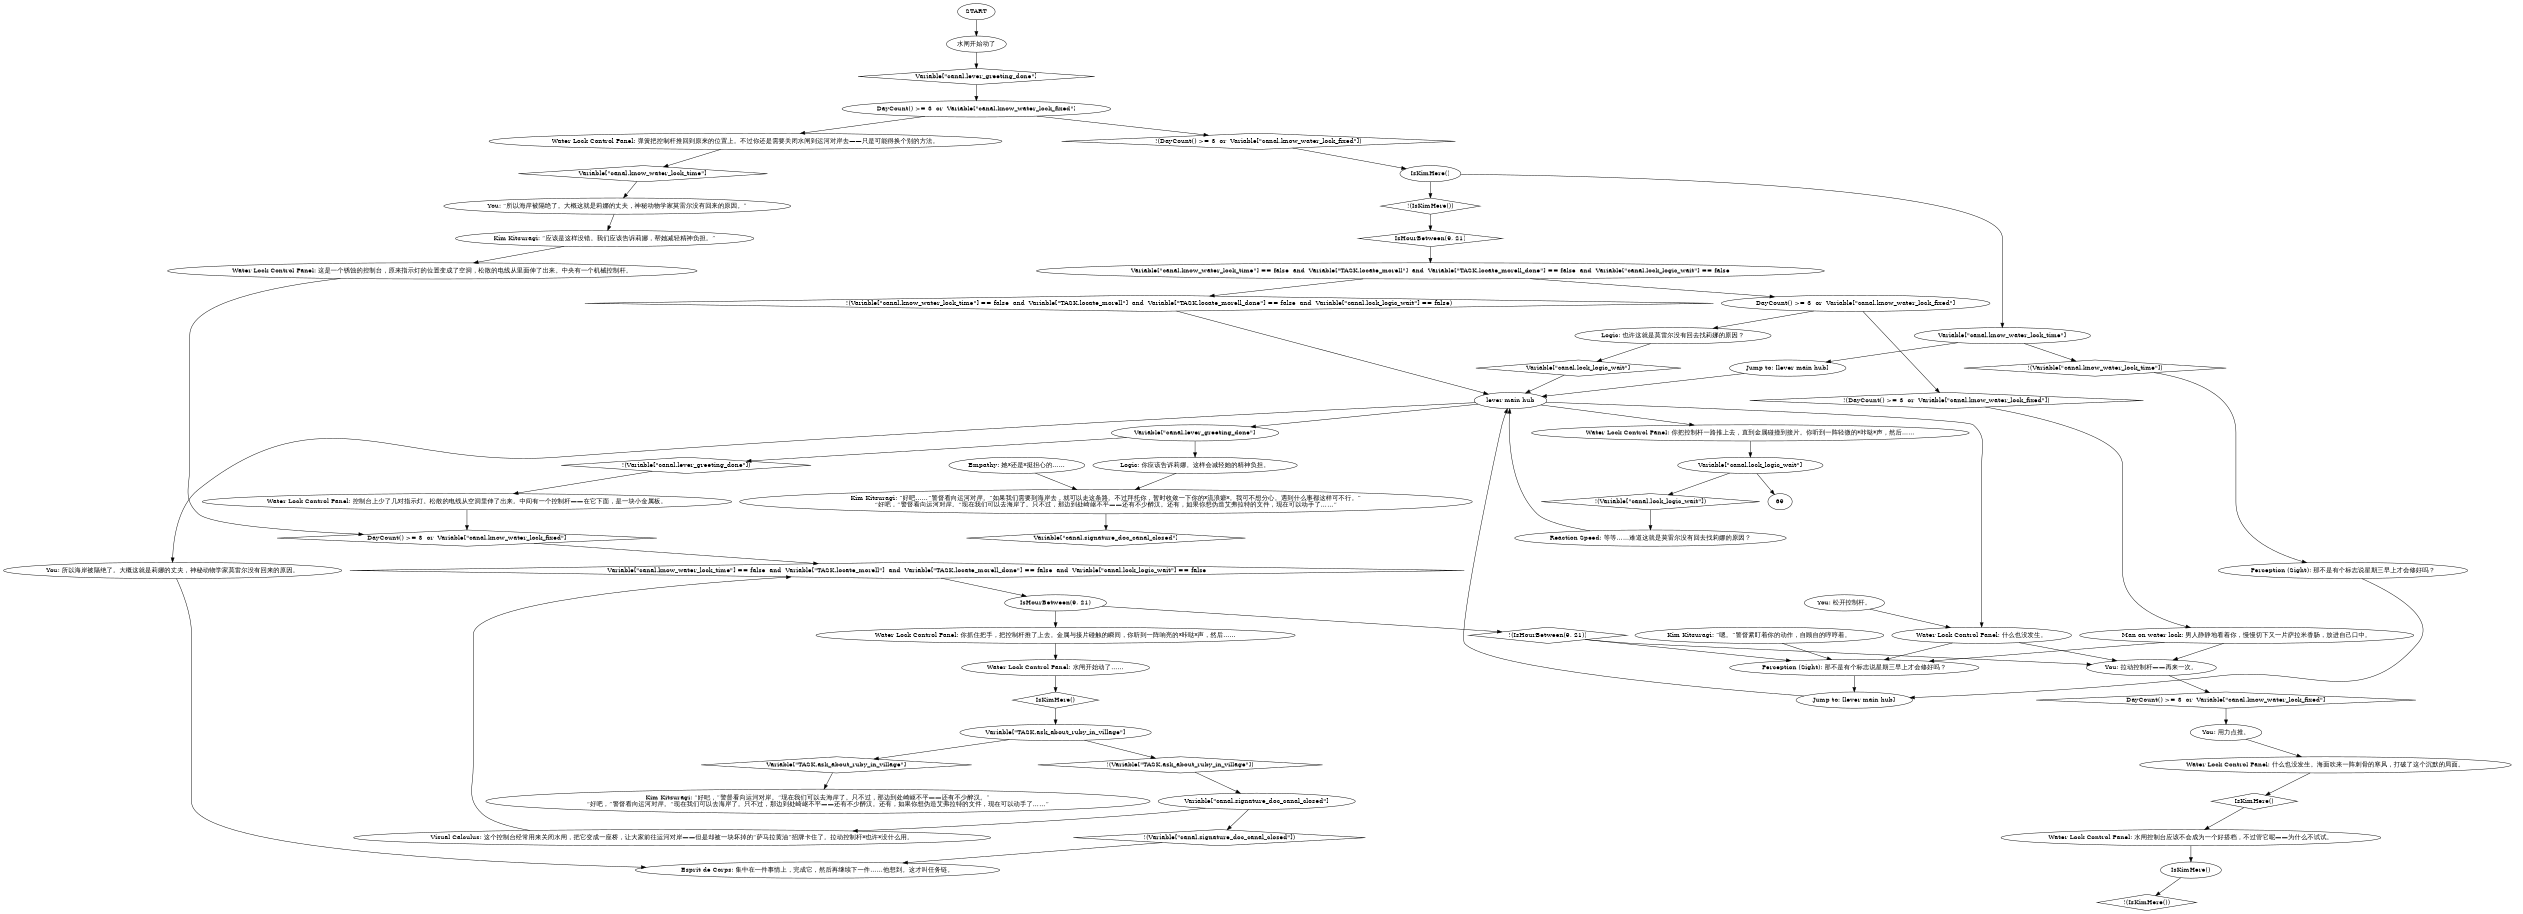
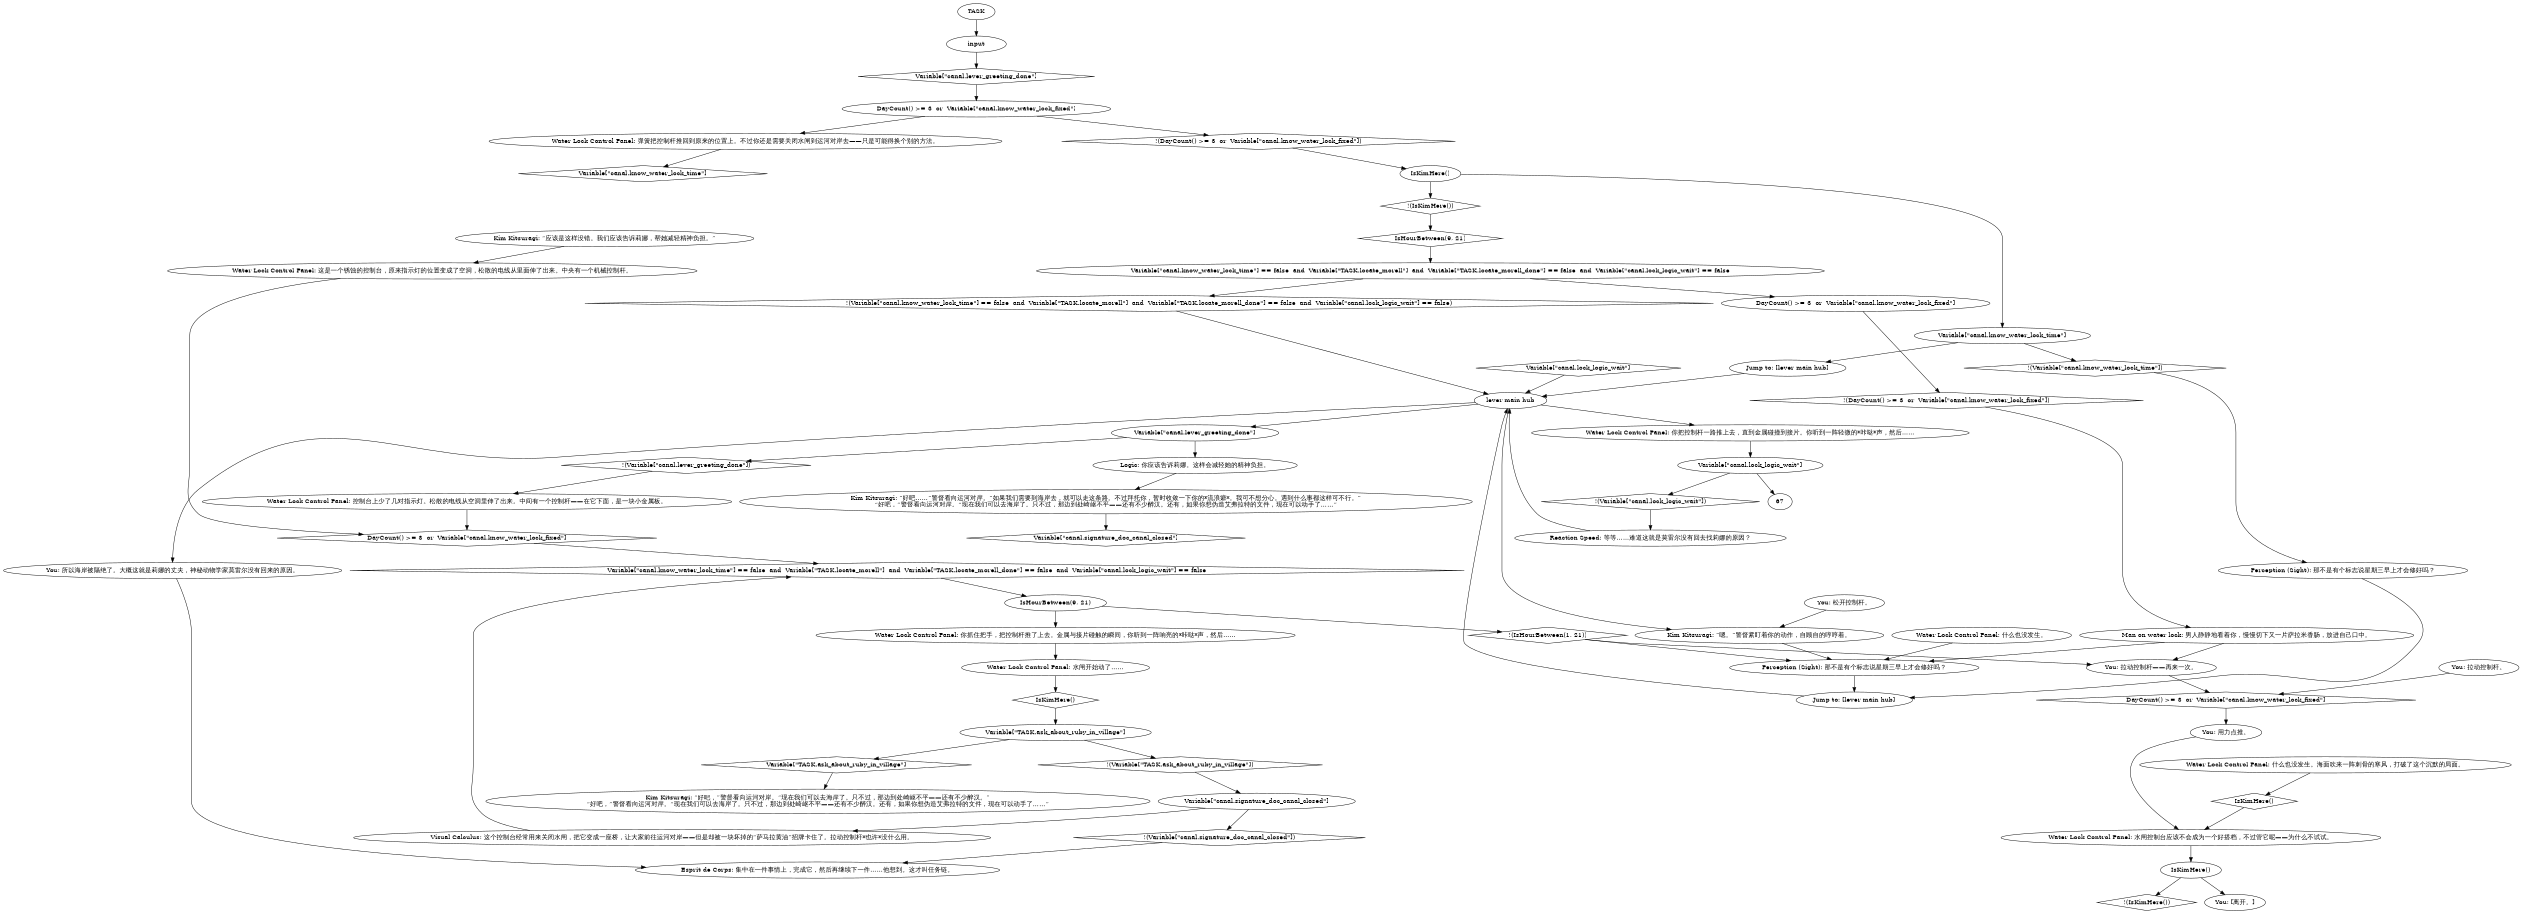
(976, 12) -> (976, 12)
(976, 44) -> (976, 44)
(617, 206) -> none
(1673, 336) -> none
(1860, 416) -> (1505, 581)
(1017, 465) -> none
(1780, 502) -> (1780, 502)
(1908, 618) -> (1805, 618)
(1548, 635) -> (1548, 635)
(2073, 653) -> none
none -> (2479, 668)
(2271, 747) -> (2131, 768)
none -> (2235, 902)
